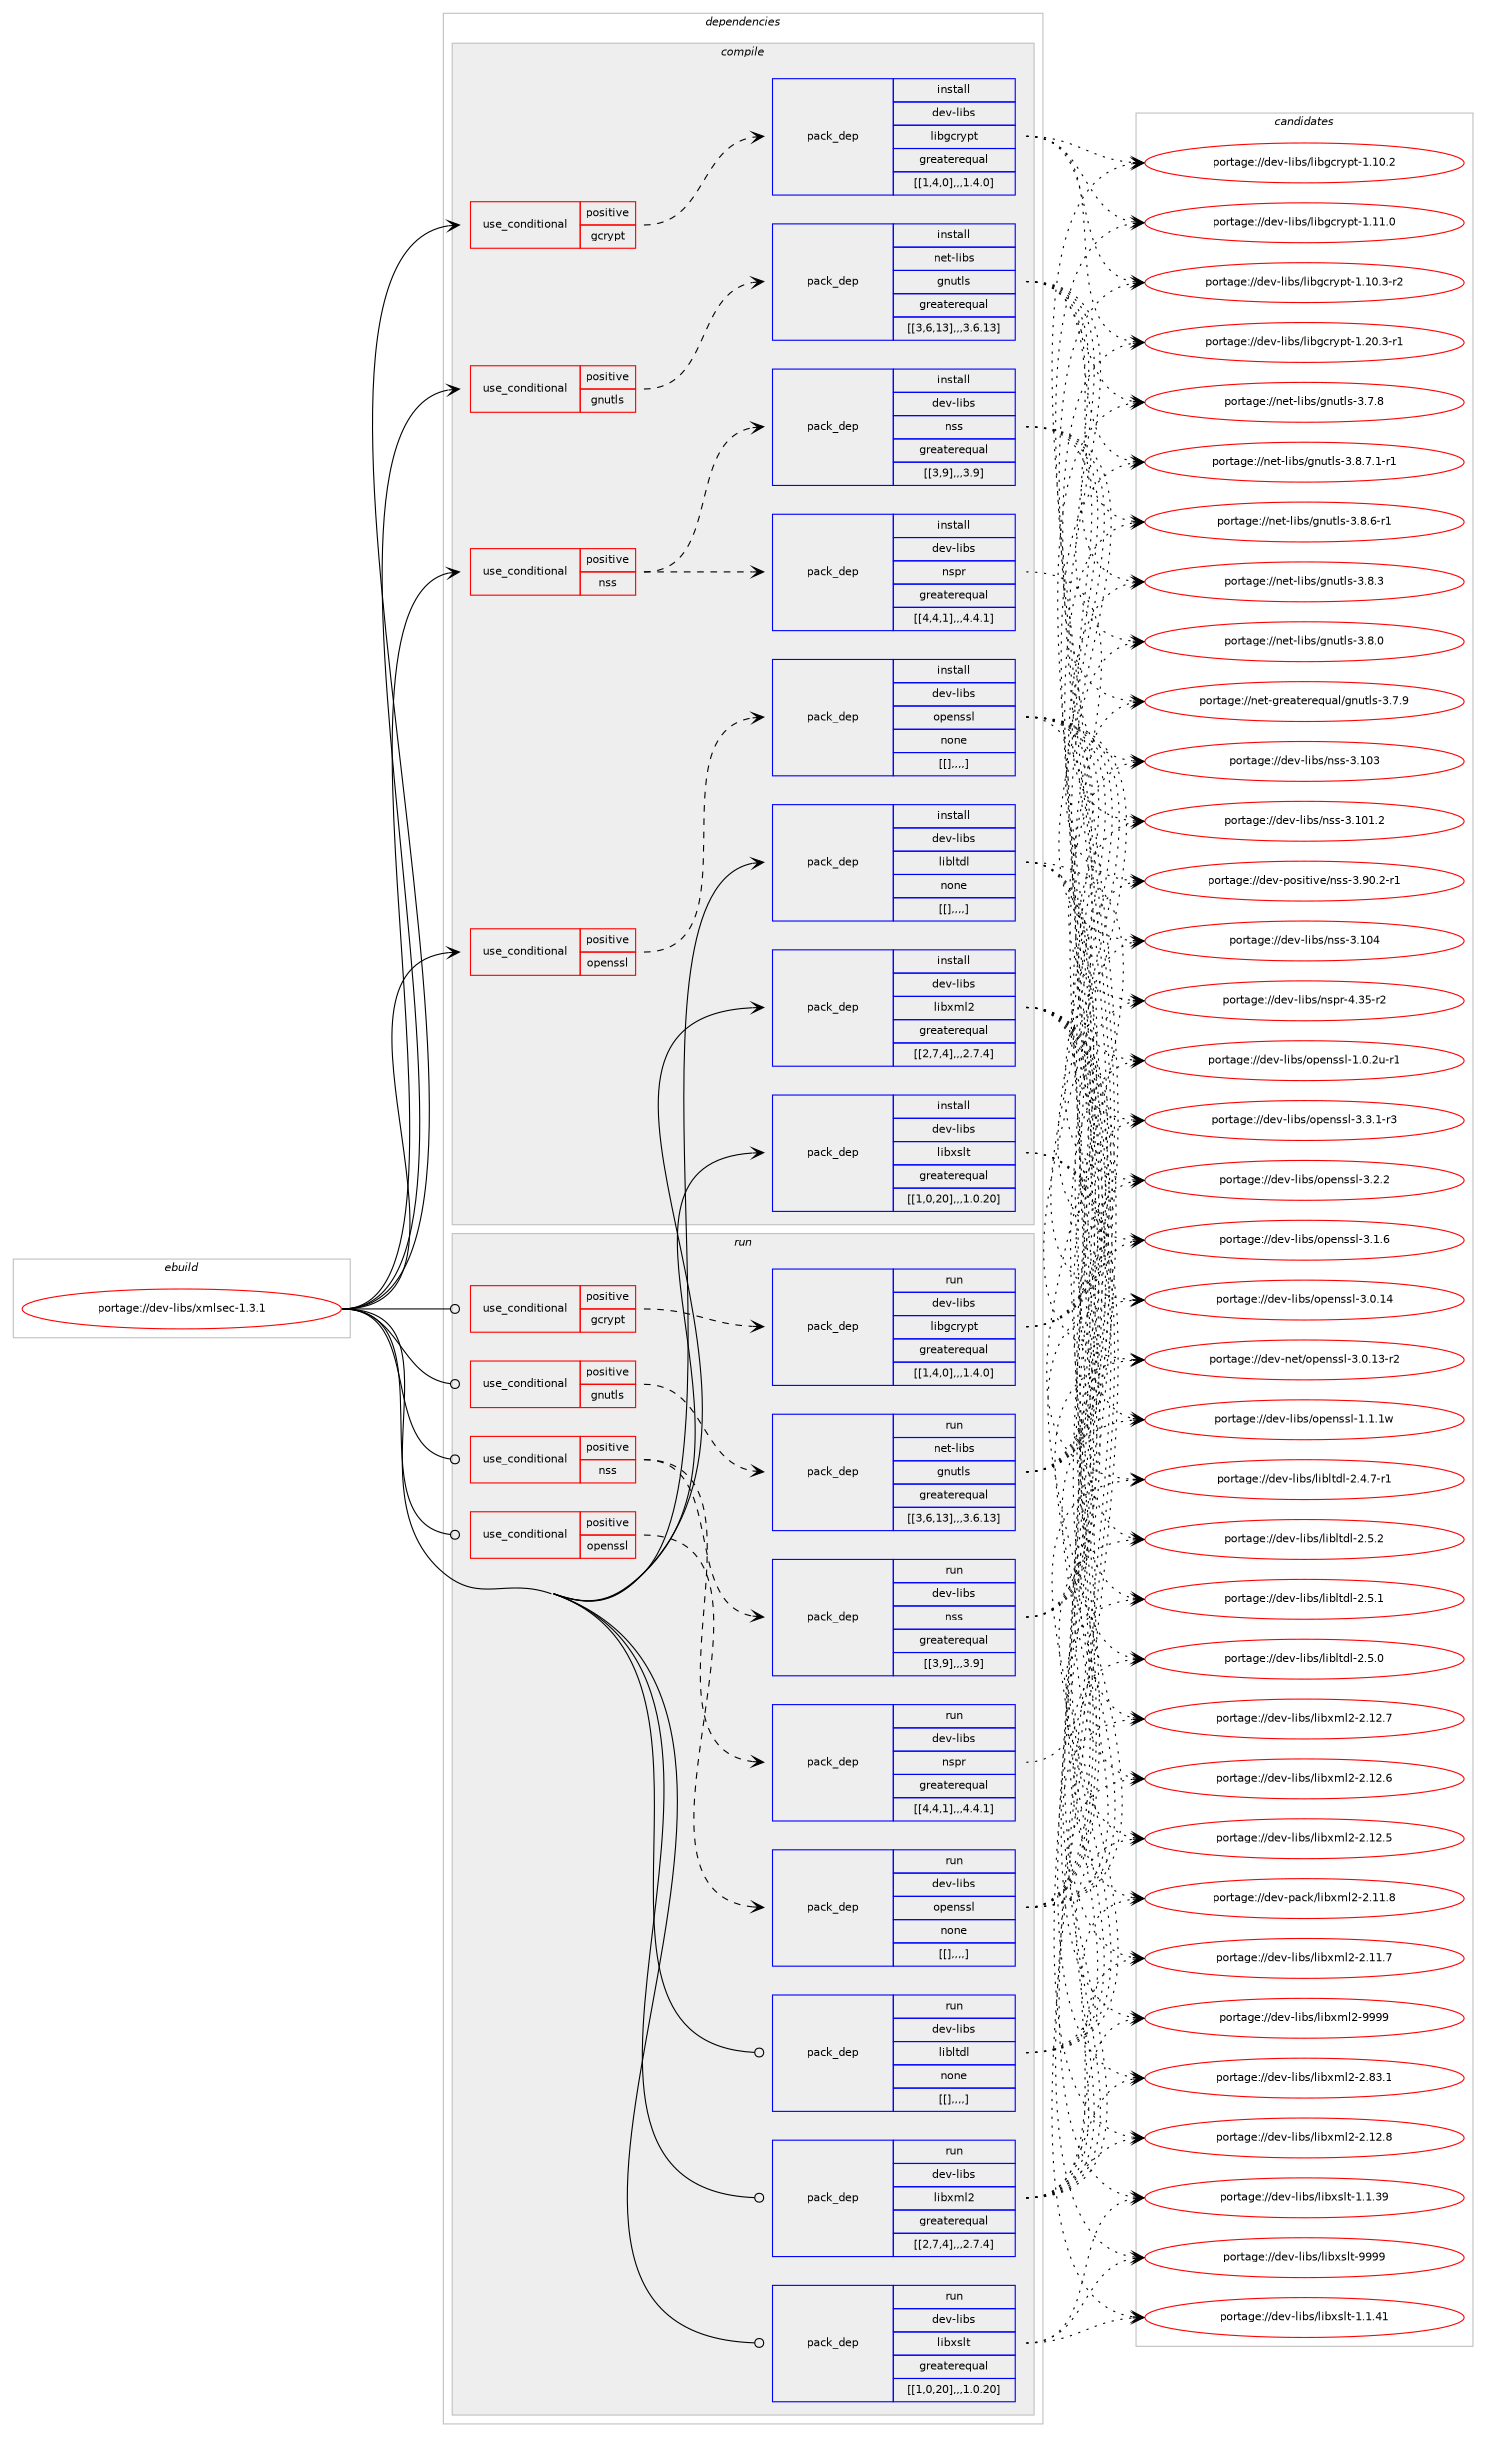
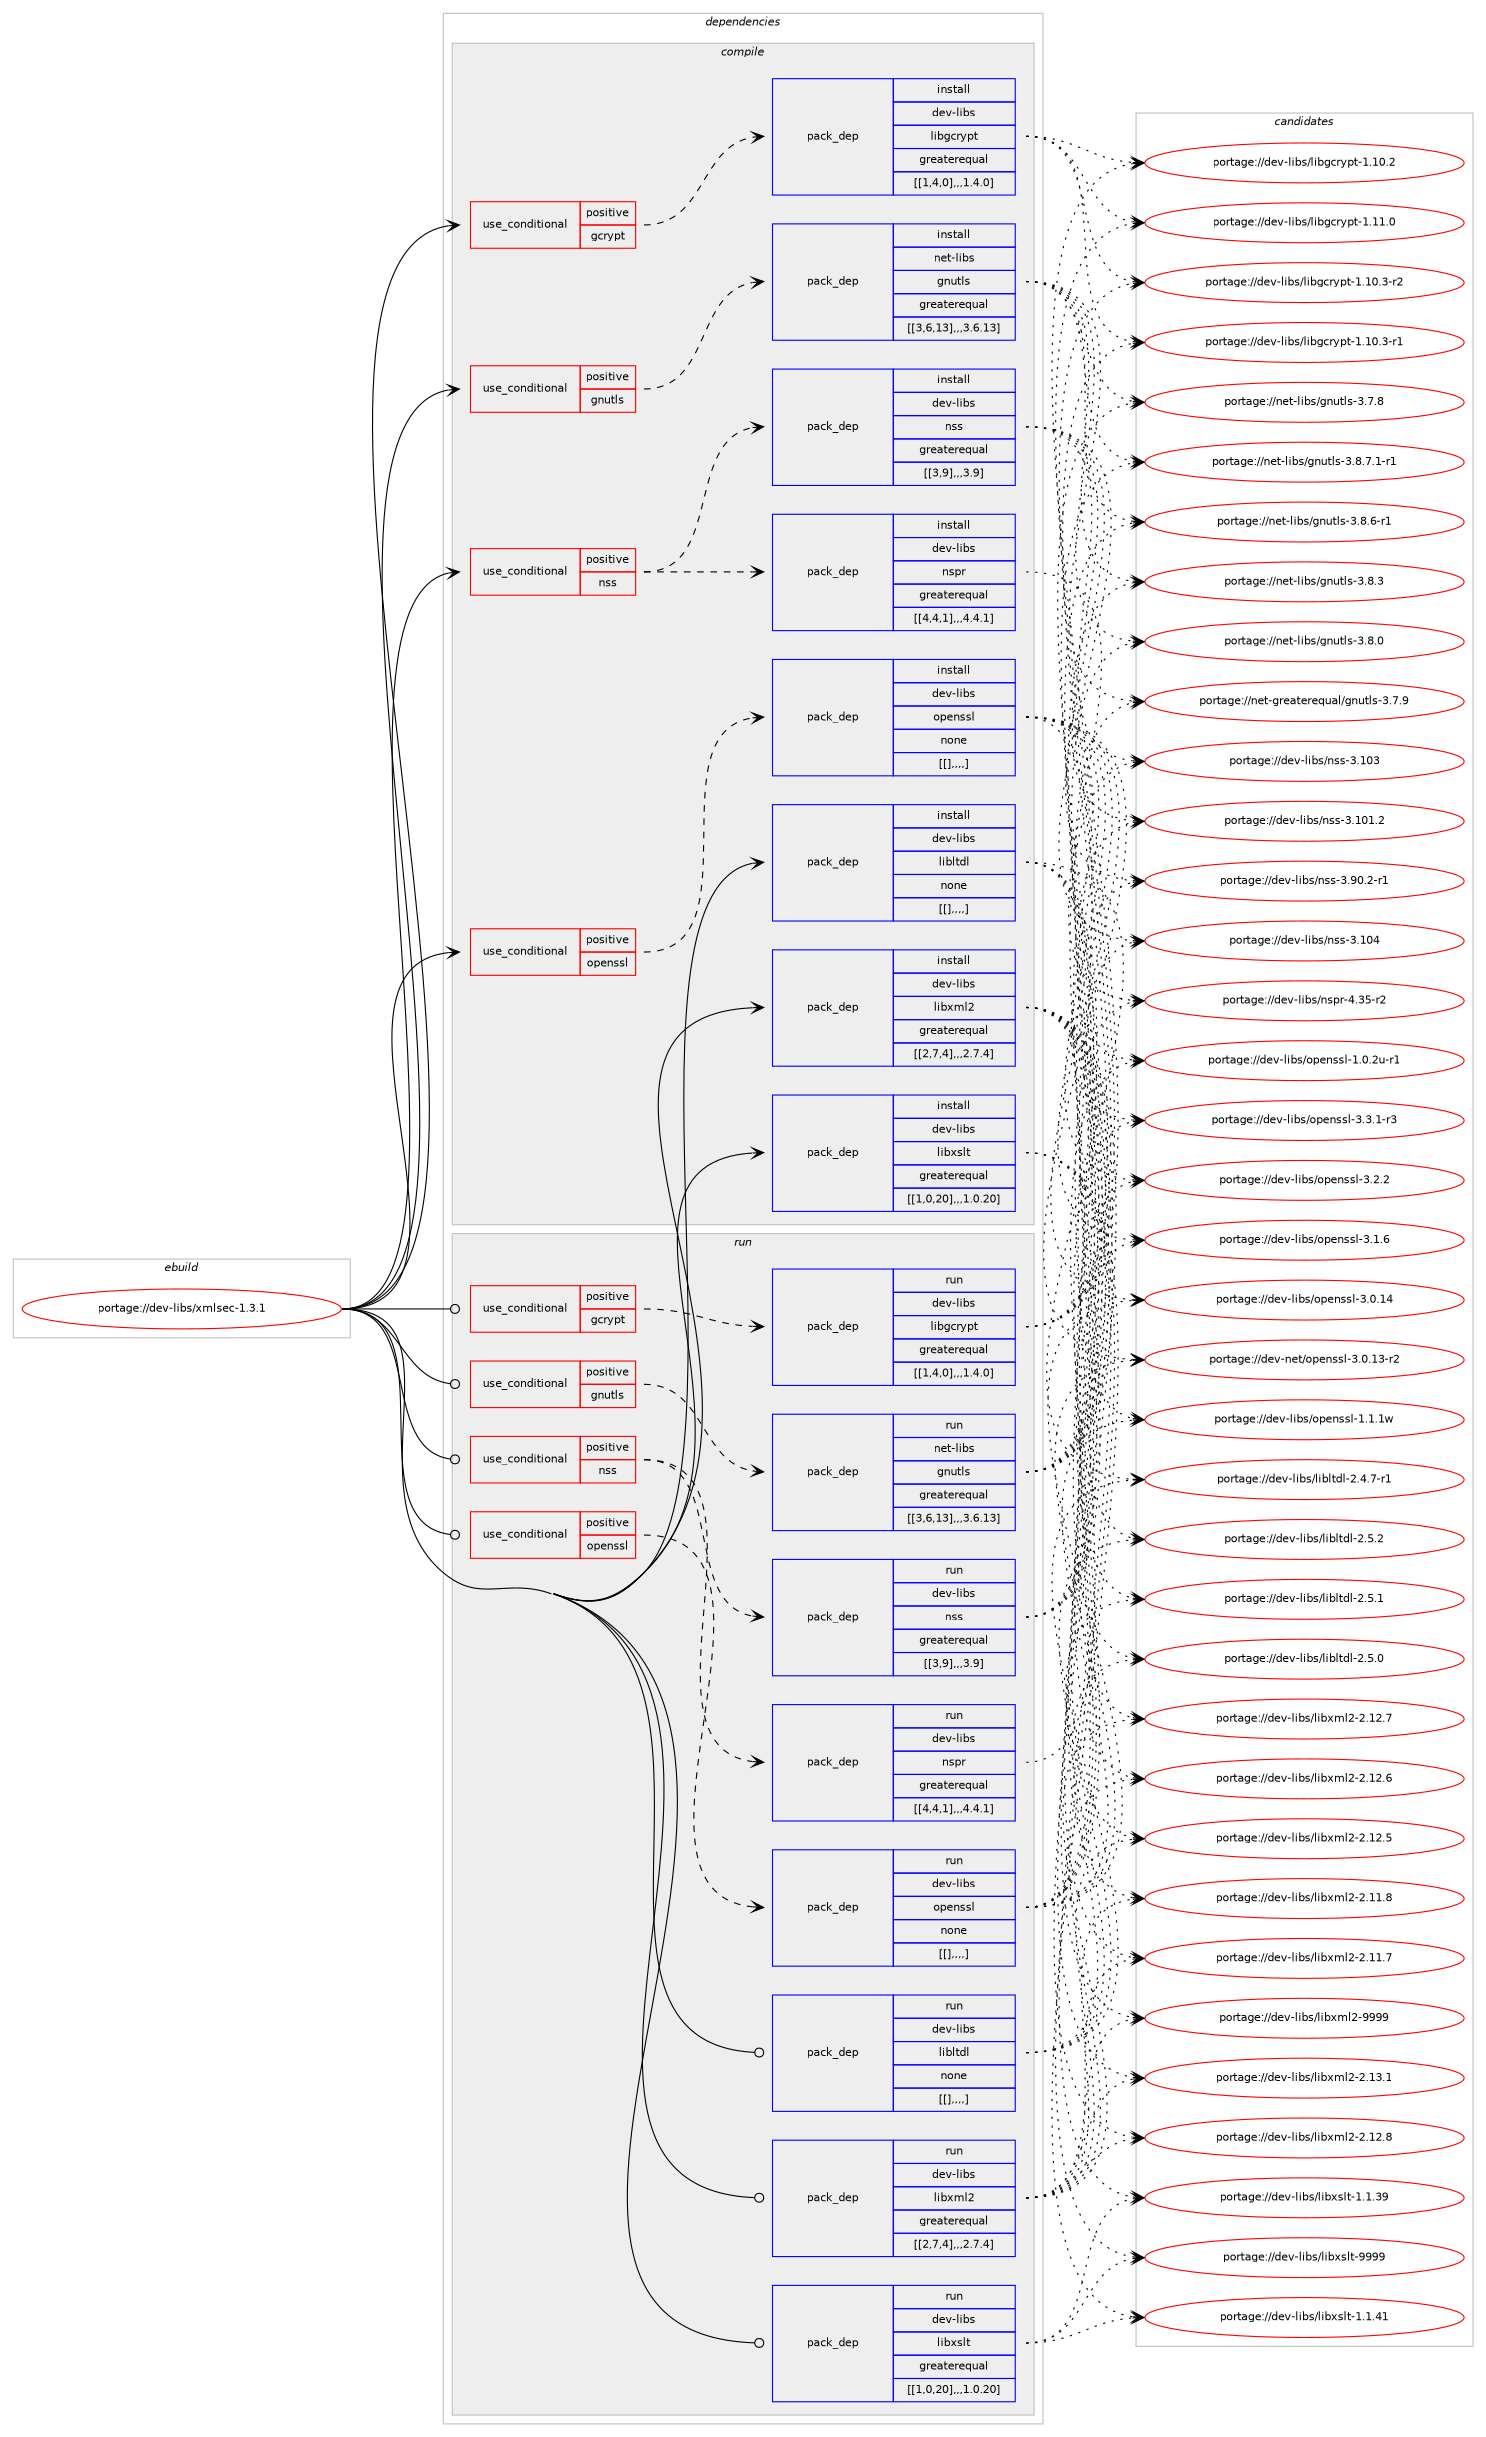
(1305, 342) -> (1305, 342)
(1305, 881) -> (1305, 881)
(1305, 1899) -> (1305, 1899)
(1305, 2078) -> (1305, 2078)
